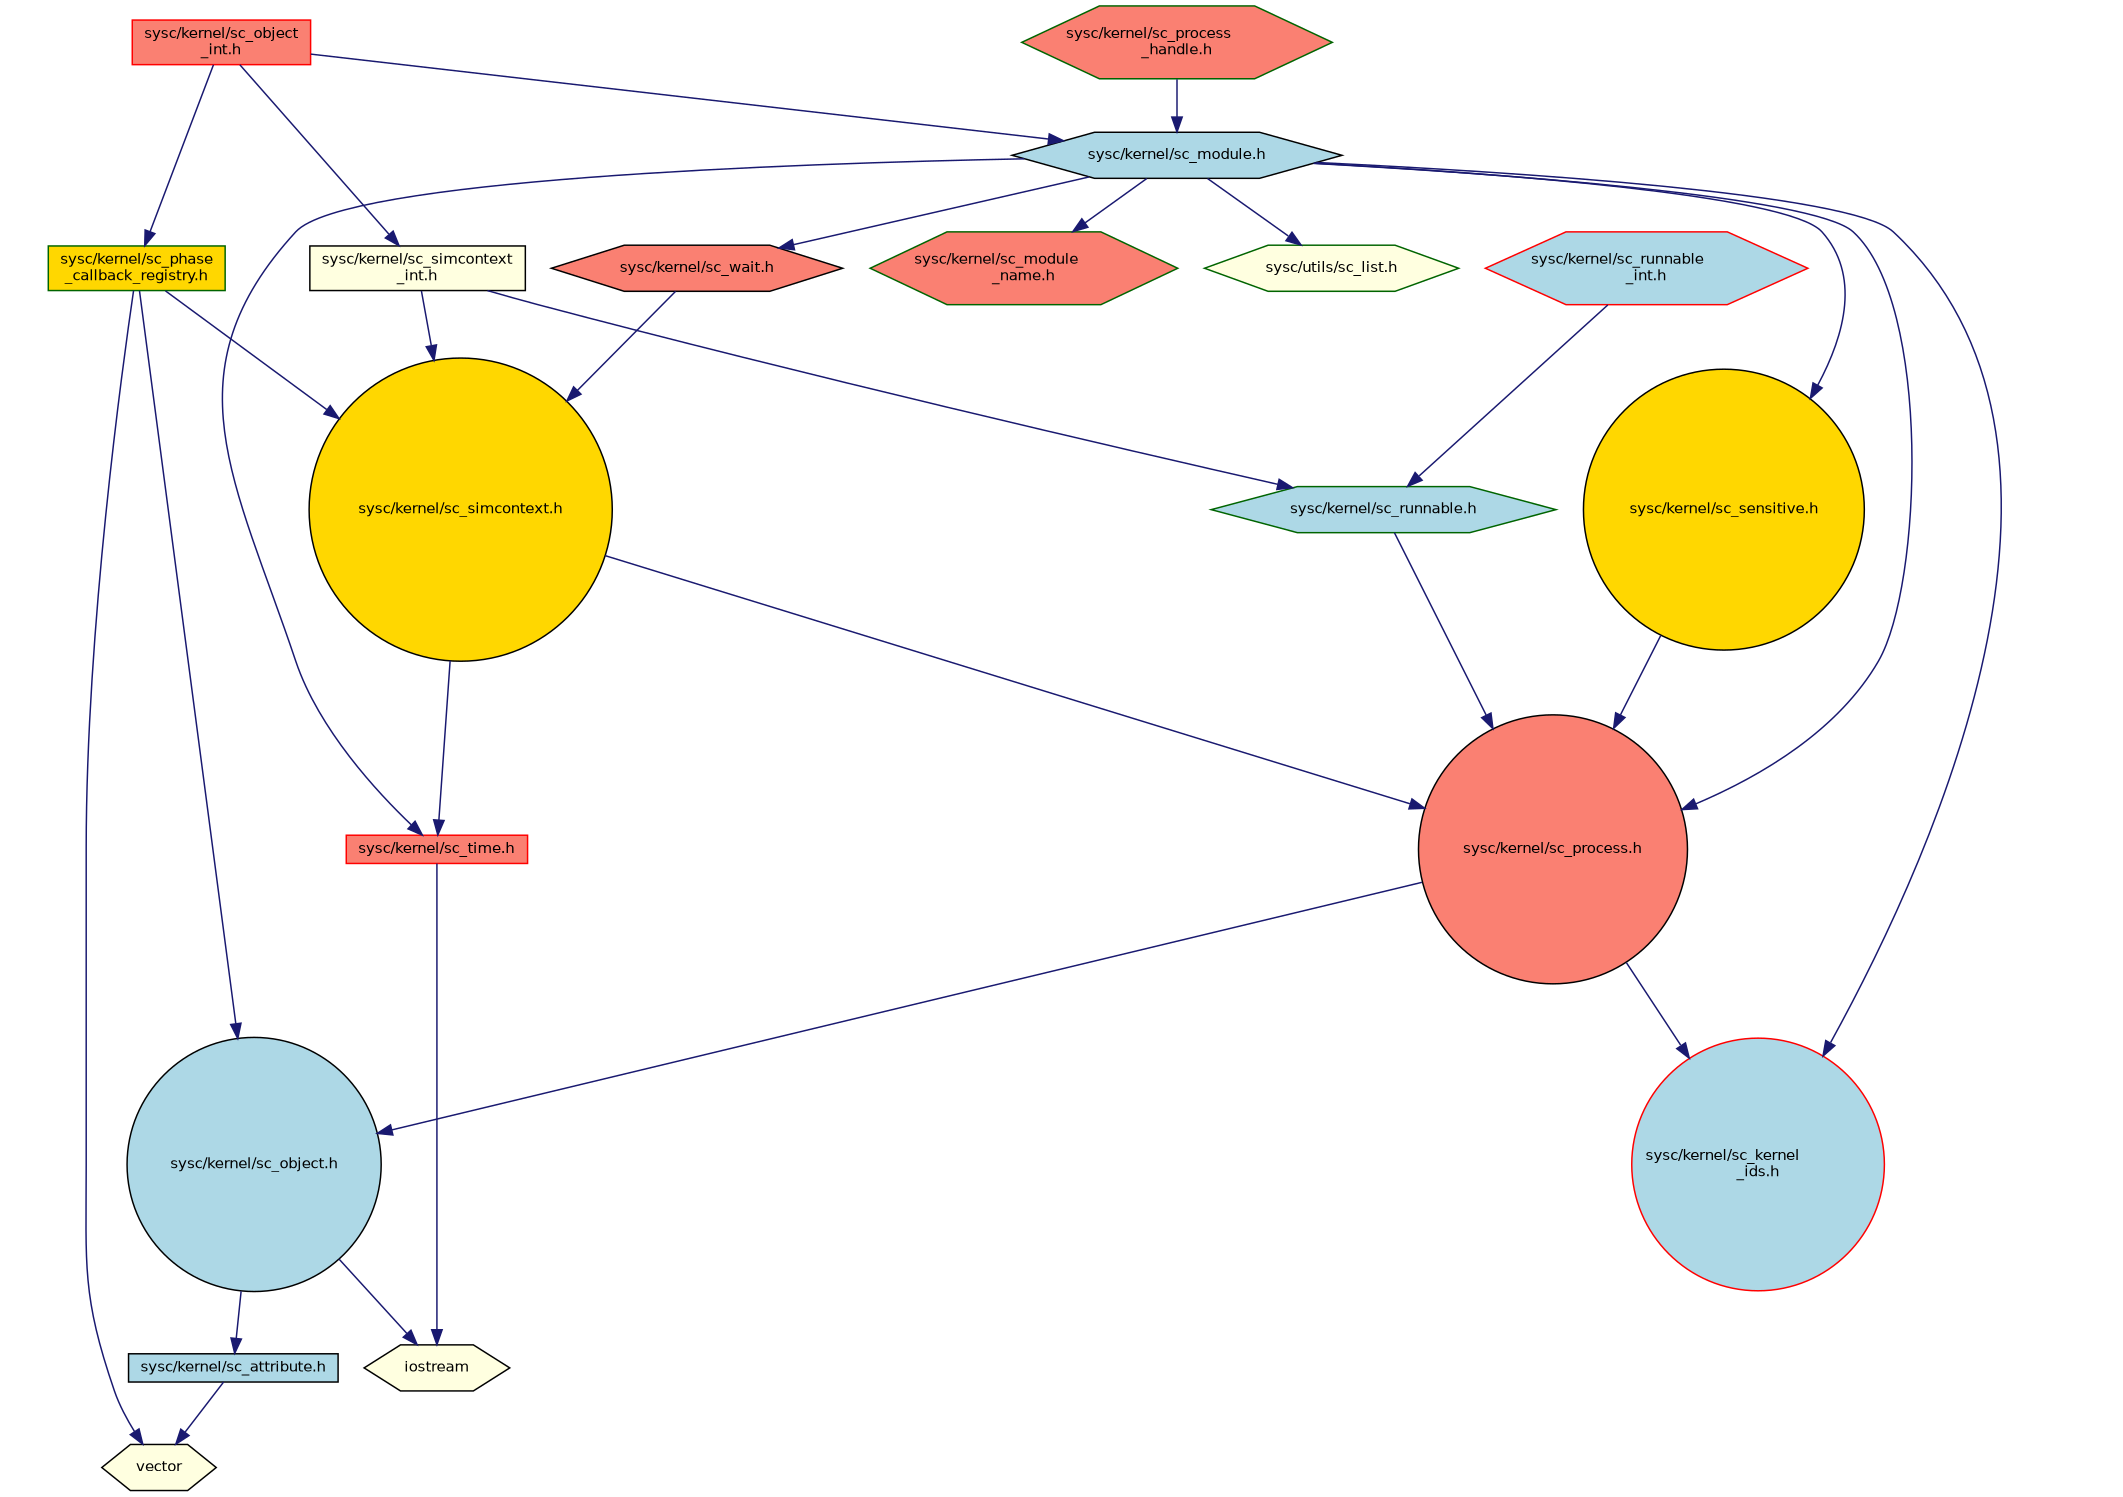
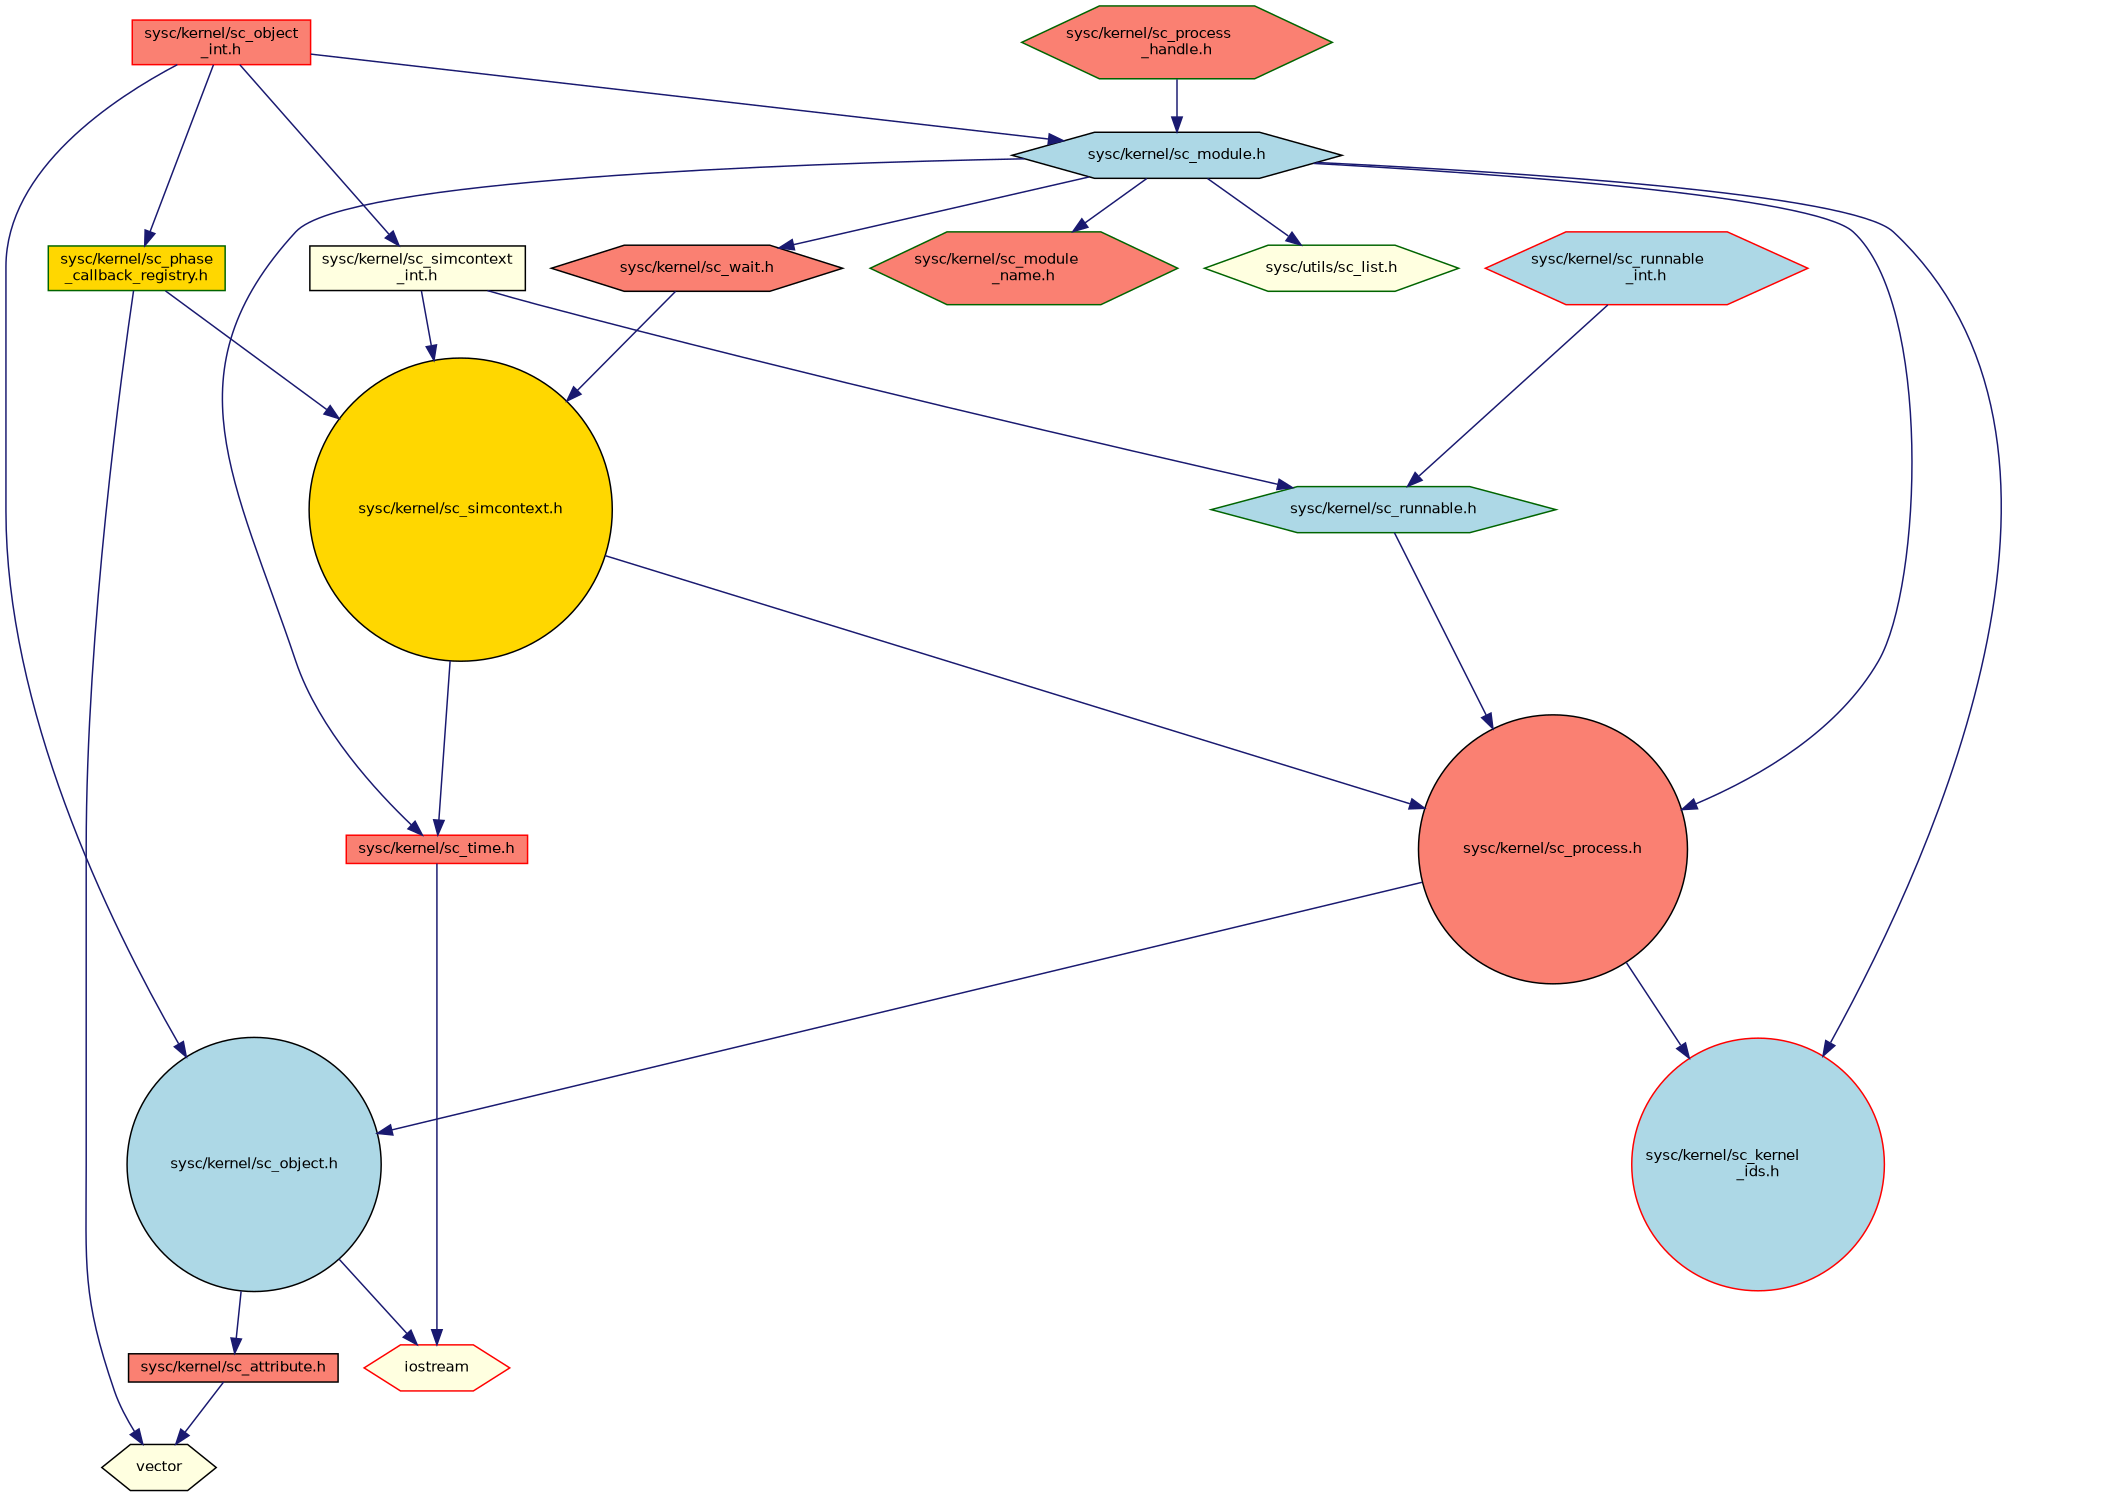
(1724, 510) -> none
(188, 657) -> (7, 533)
(233, 1368) -> (233, 1368)
(437, 1368) -> (437, 1368)
